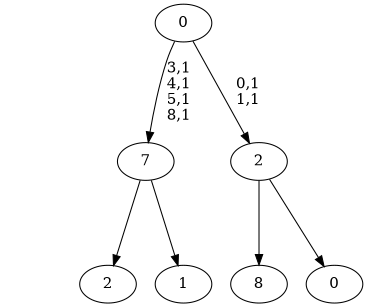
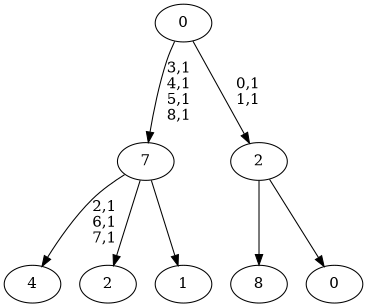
none -> (33, 284)
